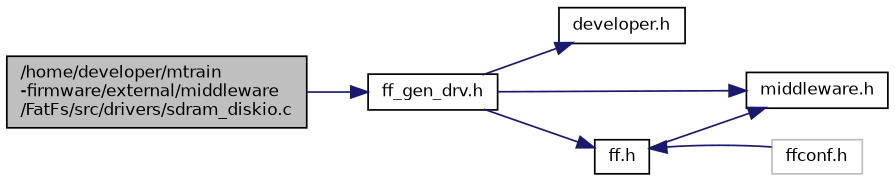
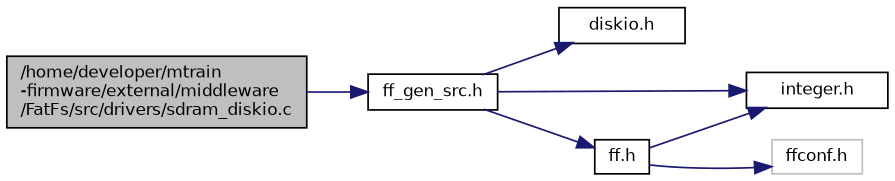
(622, 26) -> (622, 26)
(817, 90) -> (817, 90)
(433, 92) -> (433, 92)
(719, 145) -> (702, 168)
